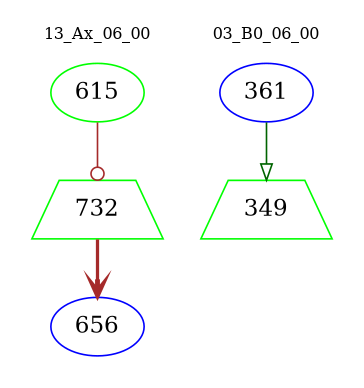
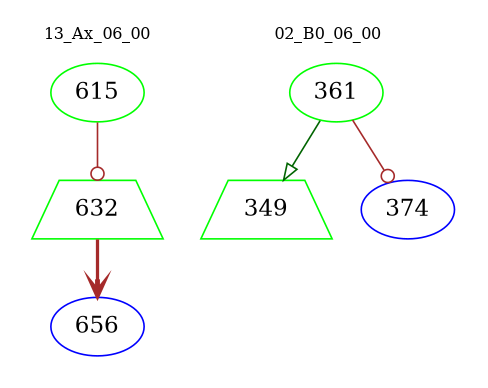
(266, 35) -> (328, 35)
(266, 93) -> (336, 93)
(98, 210) -> (98, 210)
none -> (408, 210)
